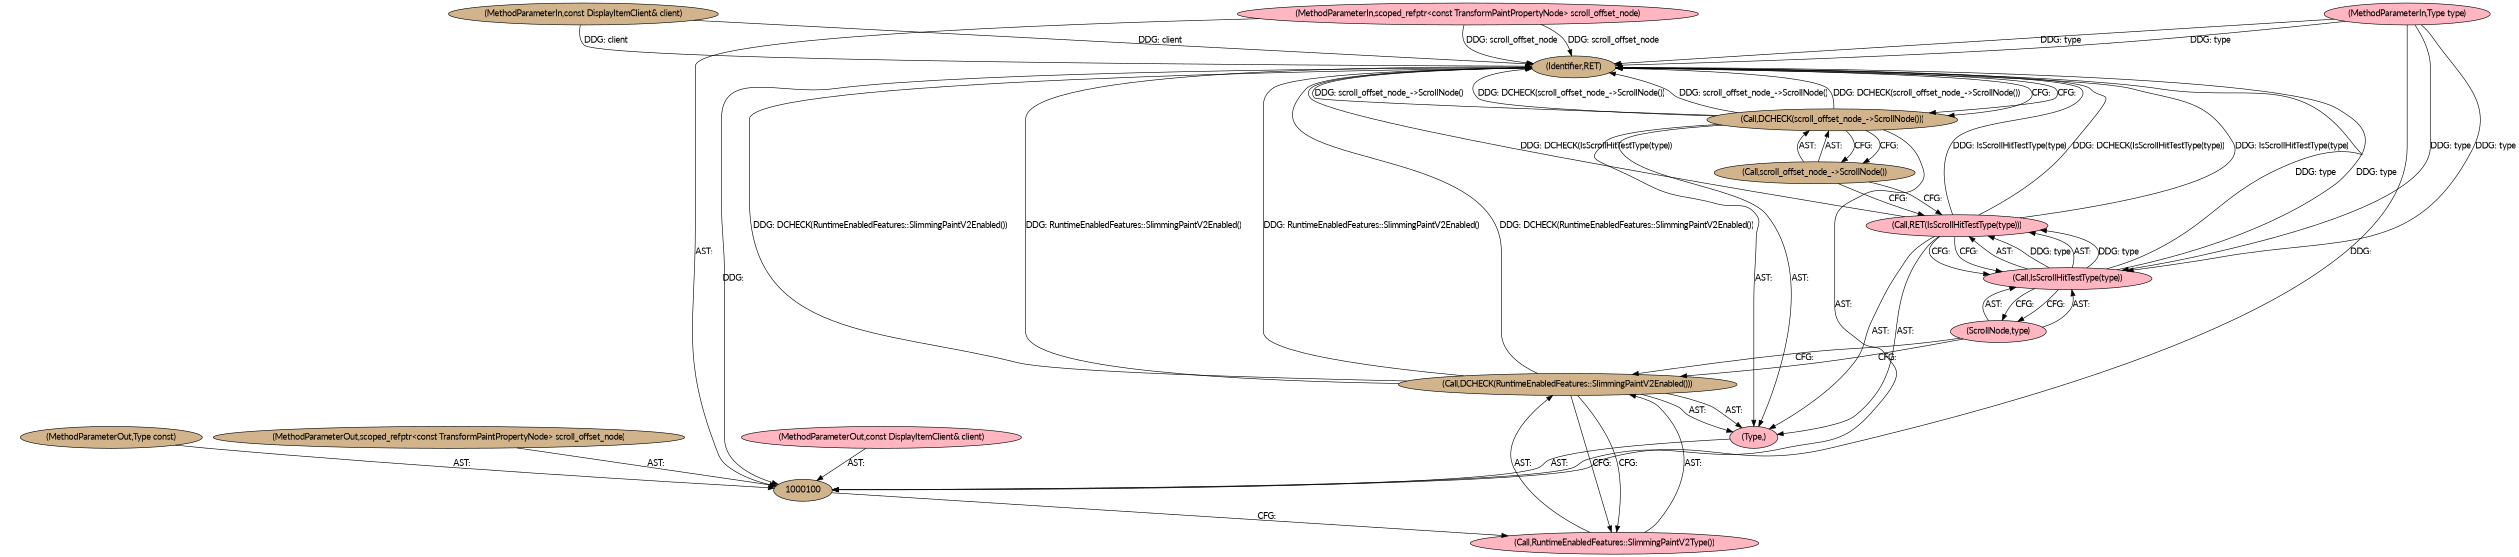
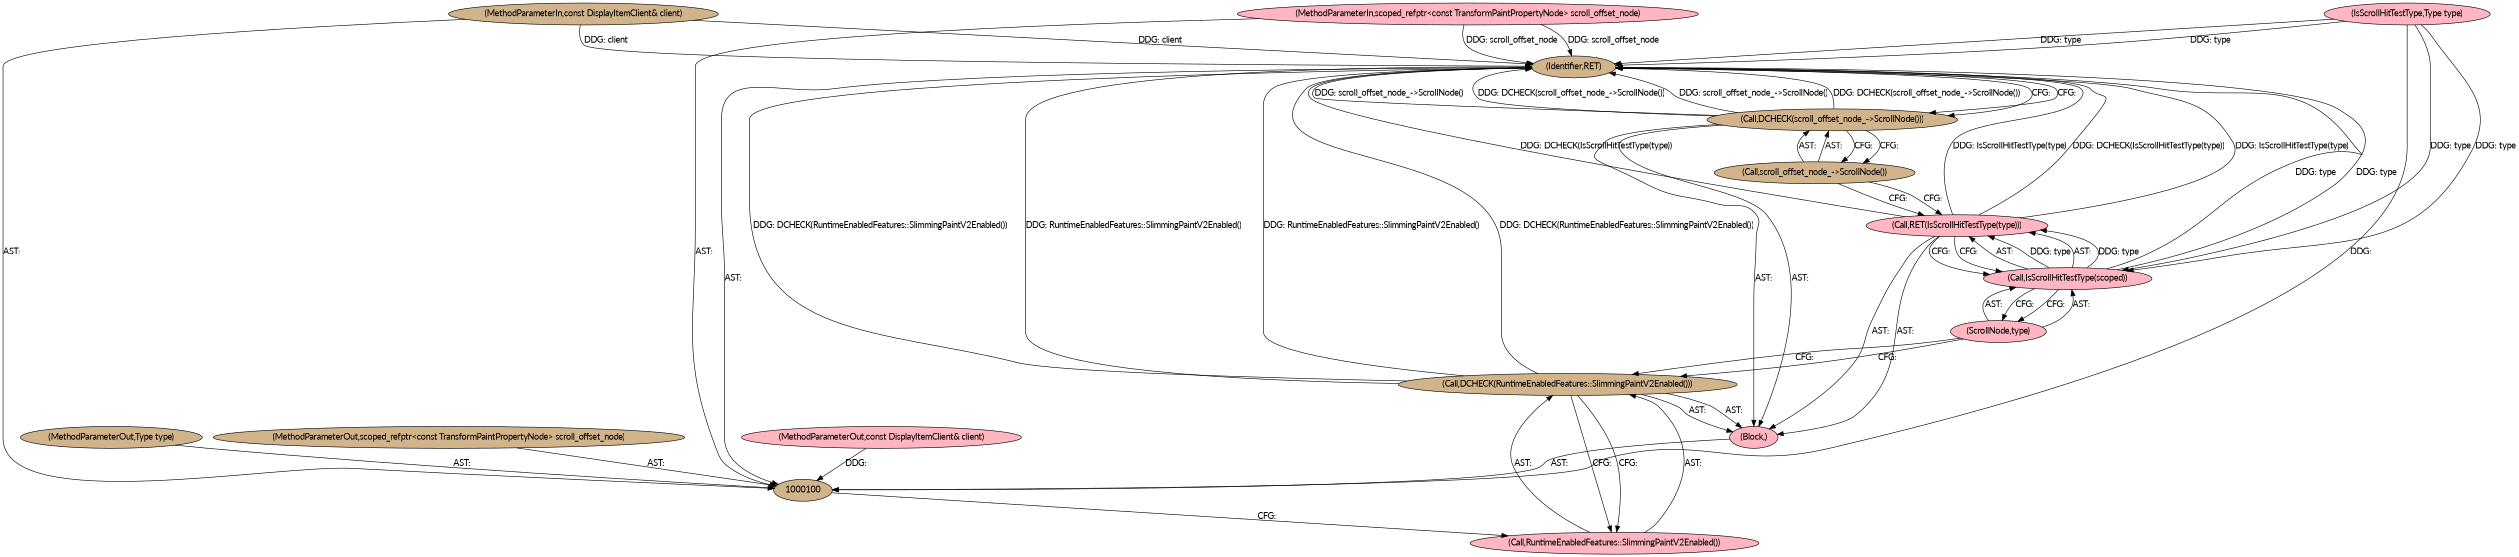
(2407, 14) -> (2407, 14)
(735, 279) -> (735, 279)
(2068, 279) -> (2068, 279)
(111, 437) -> (111, 437)
(1754, 437) -> (1754, 437)
(1598, 457) -> (3, 410)
(857, 464) -> (857, 464)
(1615, 543) -> (1615, 543)
